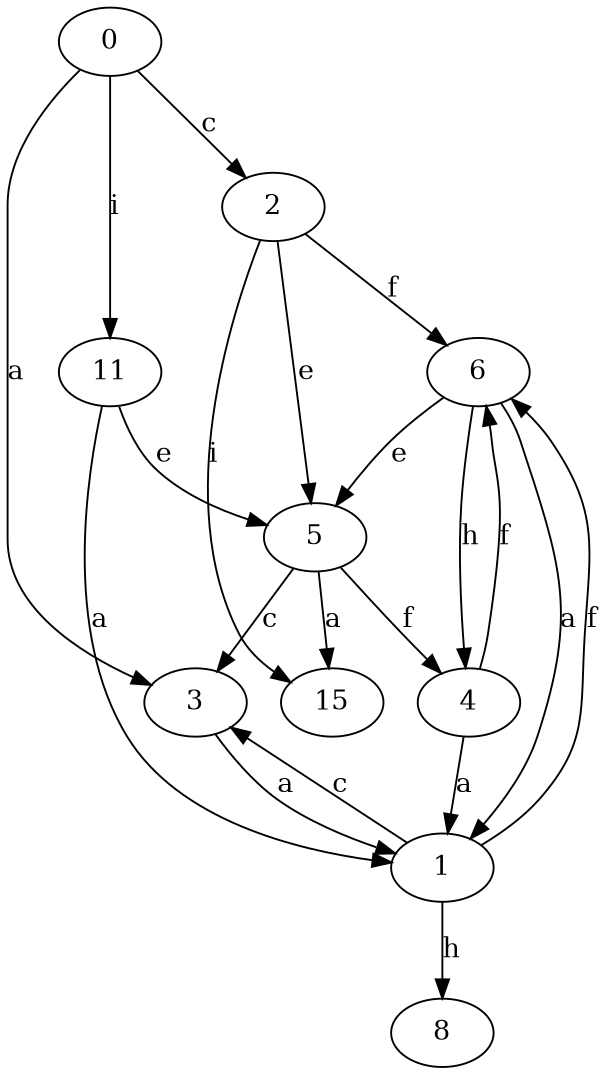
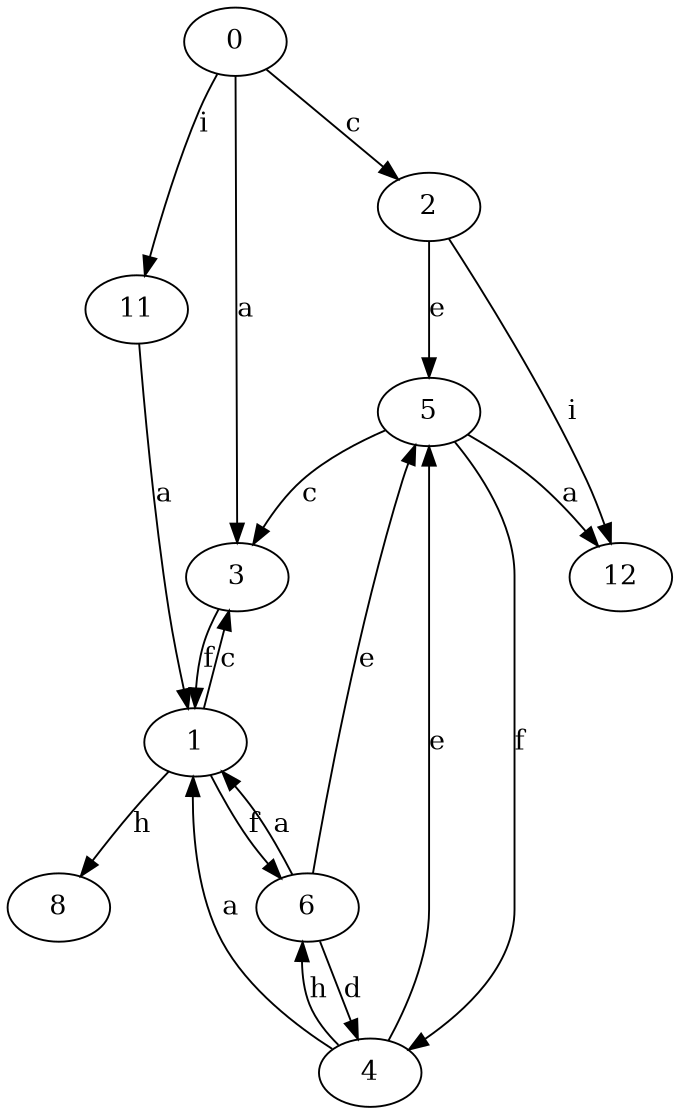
(369, 284) -> none
(168, 480) -> (429, 757)
(471, 537) -> (353, 990)
(505, 537) -> (319, 990)
(332, 702) -> (621, 577)
(286, 785) -> (209, 660)
